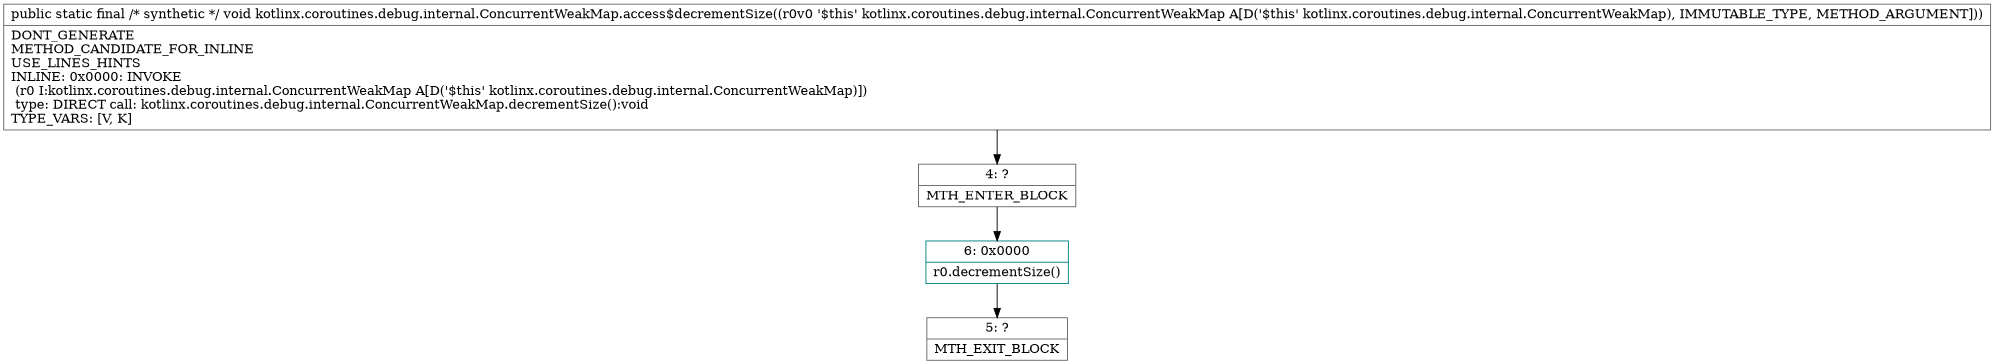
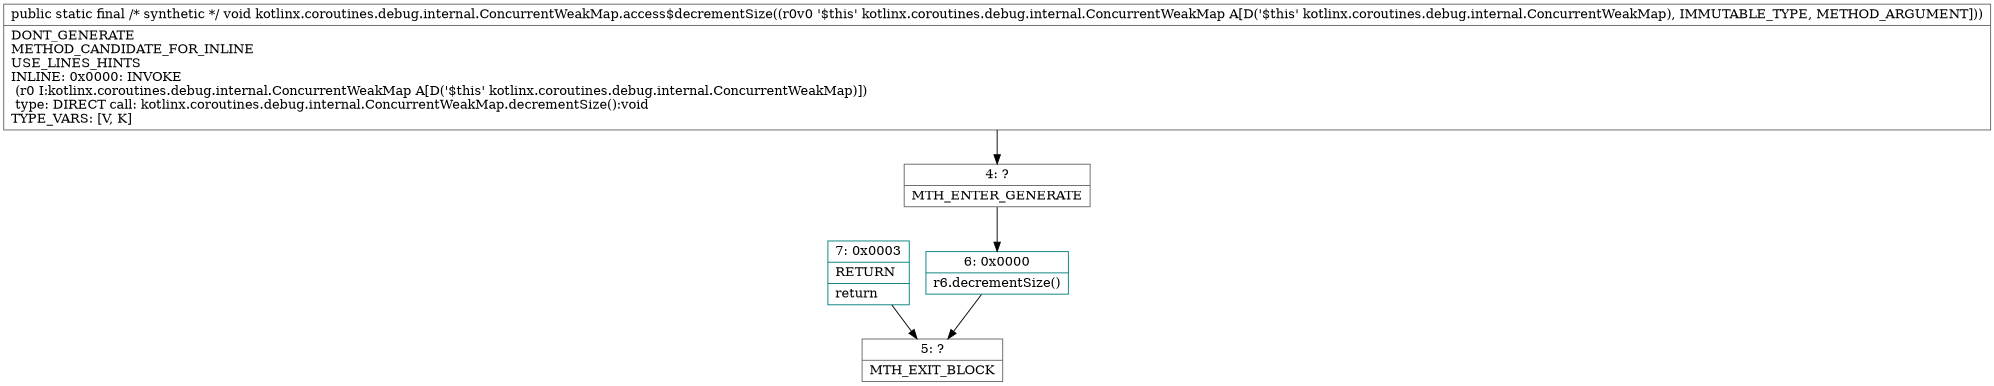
(997, 196) -> (997, 196)
(997, 272) -> (997, 283)
none -> (869, 273)
